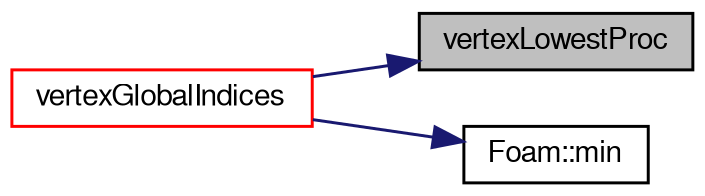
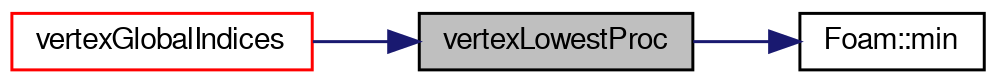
(373, 128) -> (731, 42)
